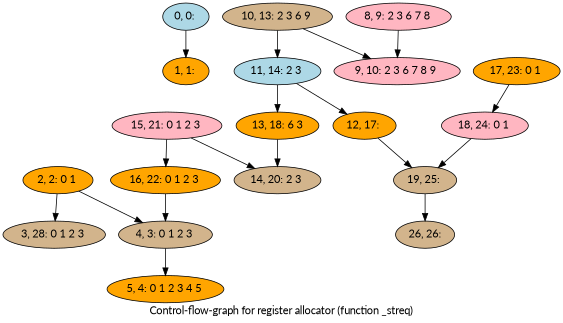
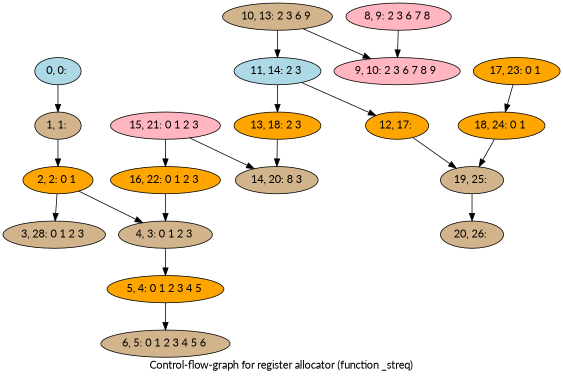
(186, 71) -> (58, 126)
(277, 126) -> (277, 126)
(485, 126) -> (502, 126)
none -> (58, 149)
(277, 180) -> (277, 180)
(425, 235) -> (472, 235)
none -> (165, 344)
